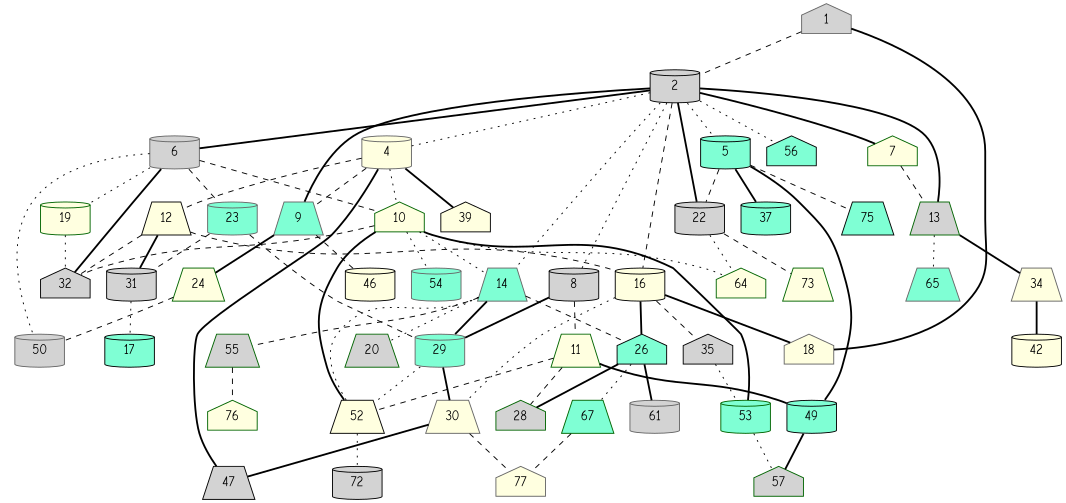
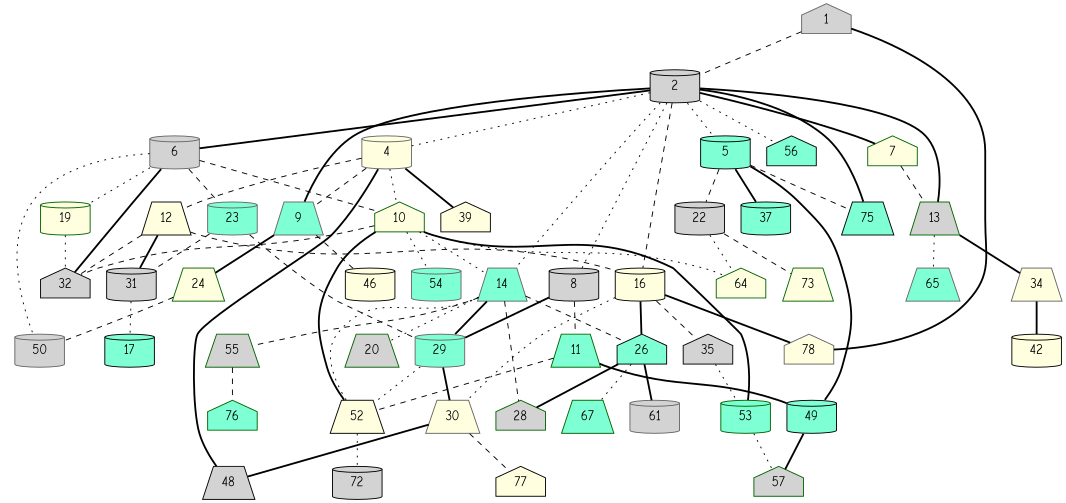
(687, 152) -> (819, 131)
(576, 351) -> (576, 351)
(809, 351) -> (809, 351)
(546, 386) -> (512, 351)
(232, 417) -> (232, 417)
(551, 452) -> none
(229, 483) -> (229, 483)
(521, 483) -> (521, 483)
